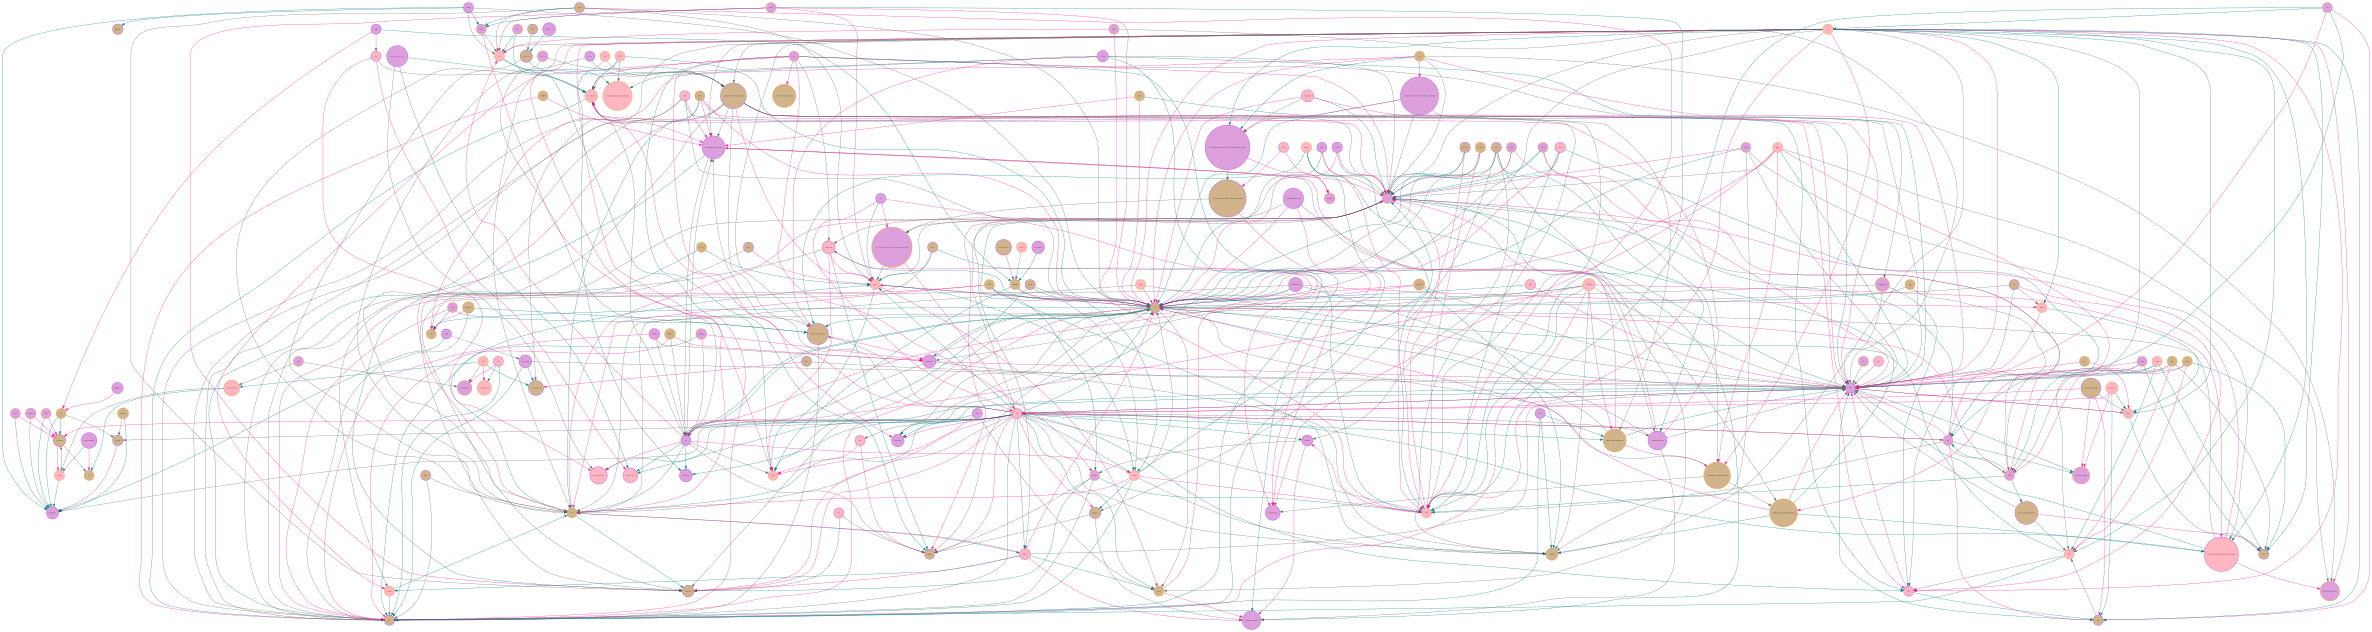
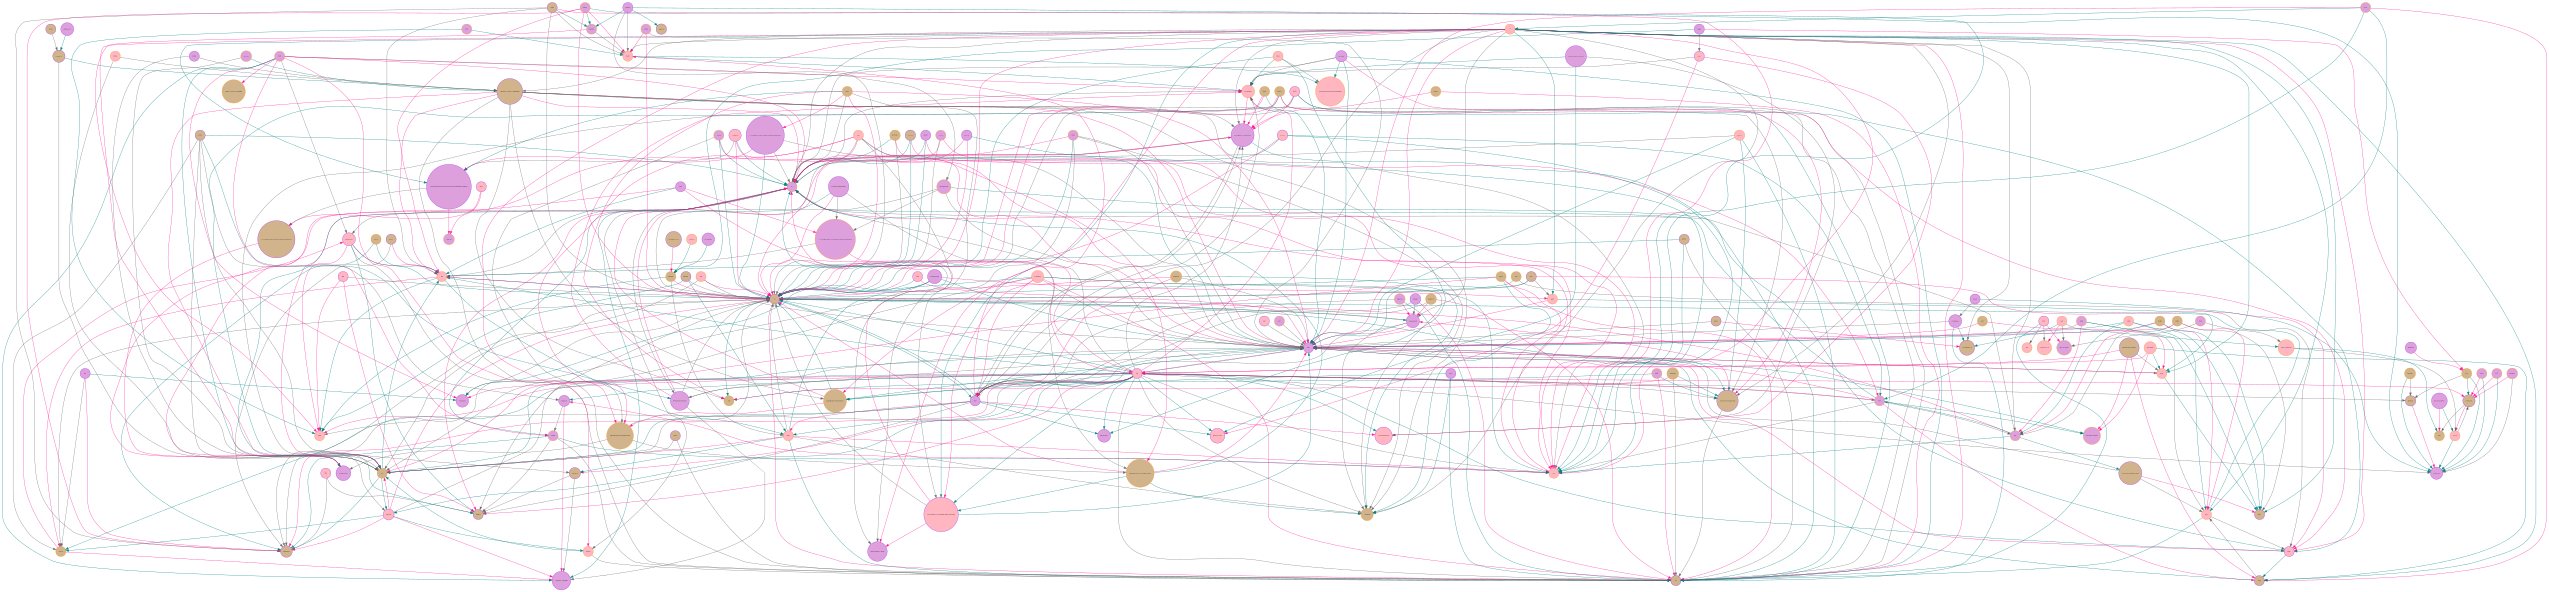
(1057, 205) -> (897, 210)
(1336, 319) -> (281, 276)
none -> (2027, 348)
(1010, 374) -> (557, 291)
(2330, 591) -> (877, 551)
